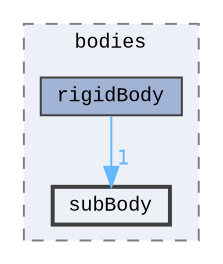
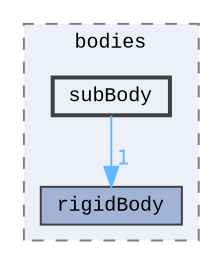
(111, 141) -> (111, 141)
